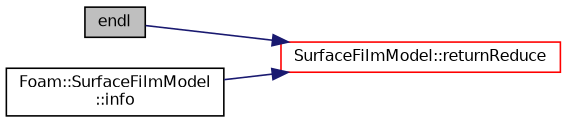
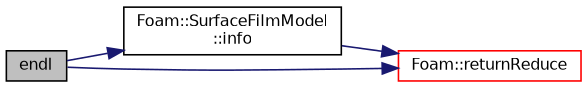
none -> (87, 57)
(421, 57) -> (490, 66)
